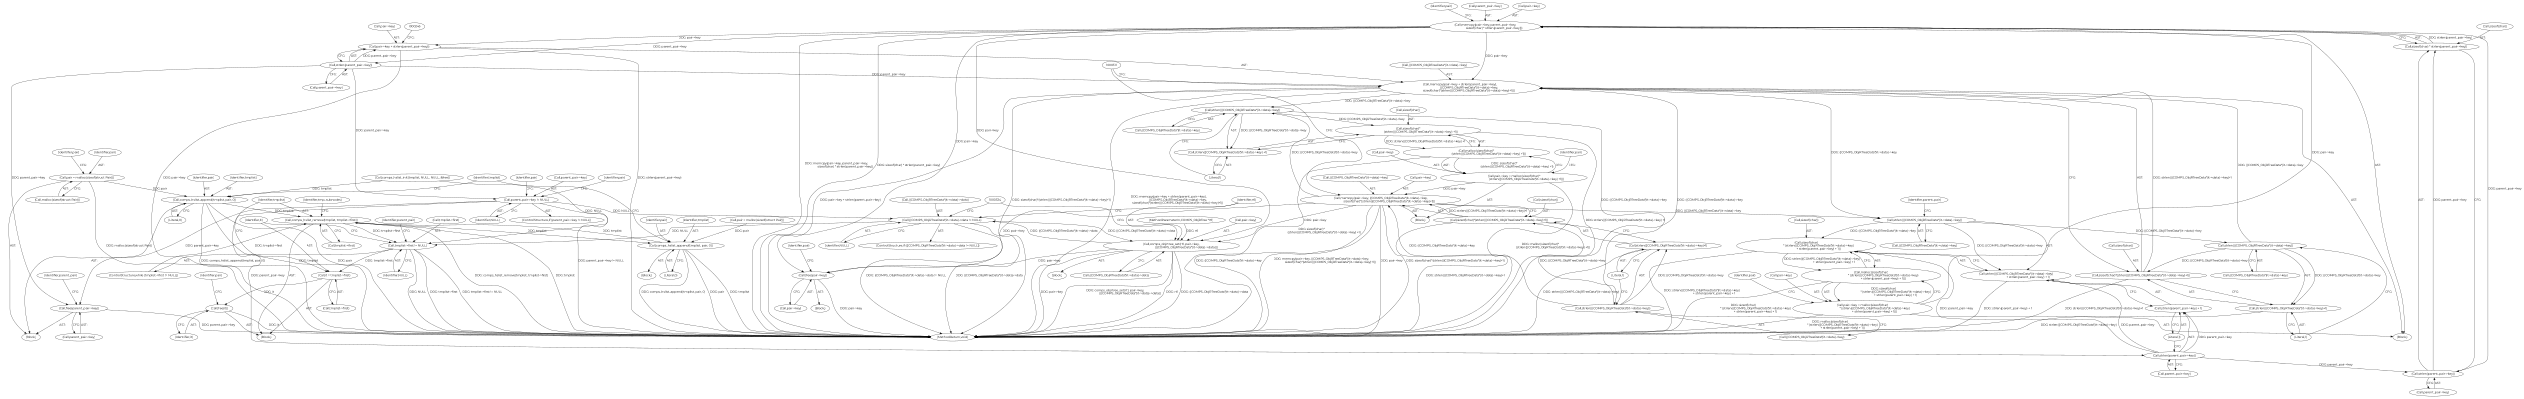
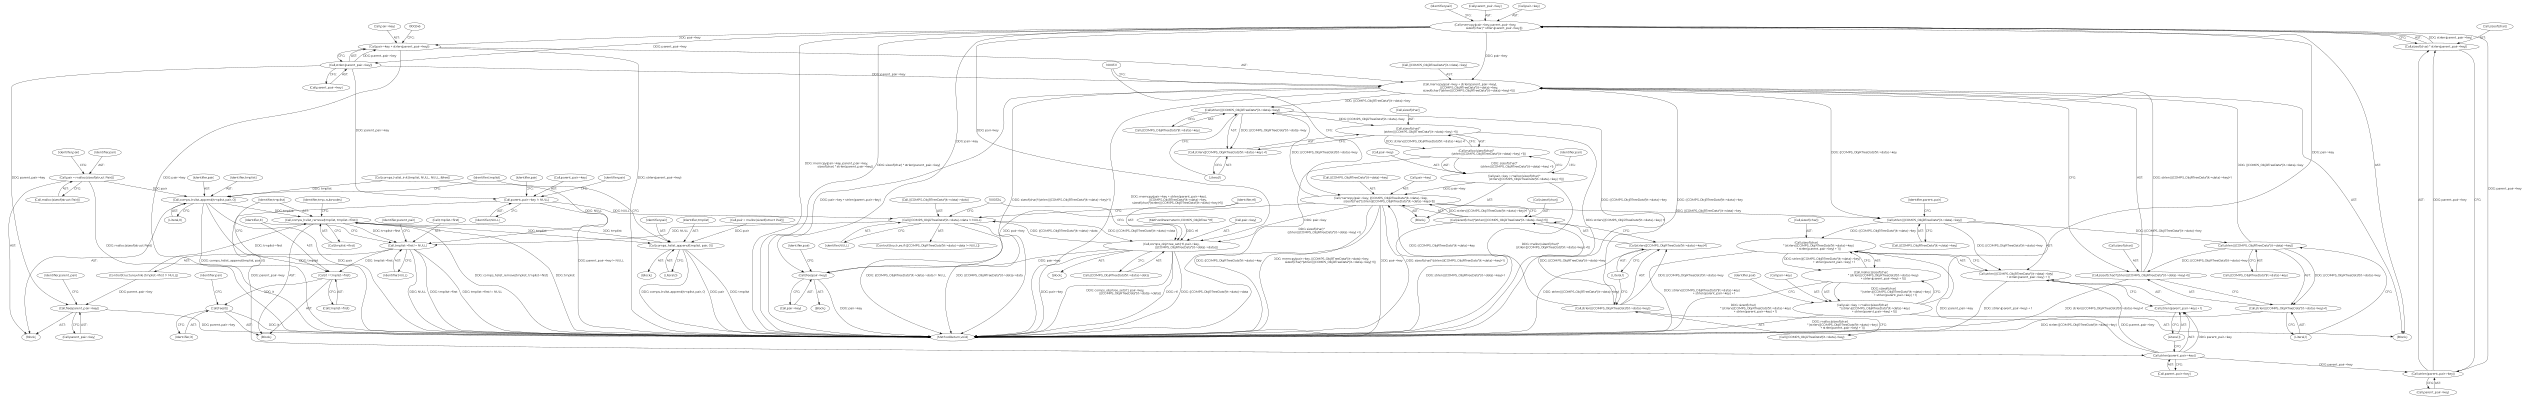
(270, 209) -> (112, 292)
(557, 220) -> none
